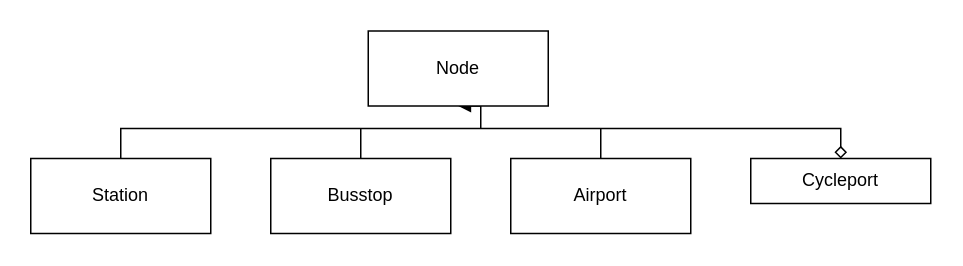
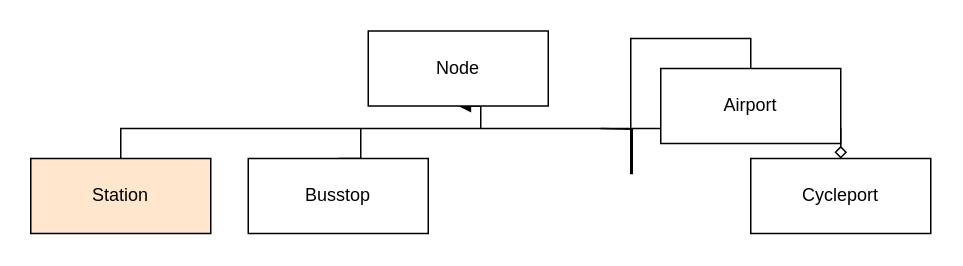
(841, 181) -> (841, 196)
(121, 196) -> (121, 196)
(361, 196) -> (338, 196)
(601, 196) -> (751, 106)
